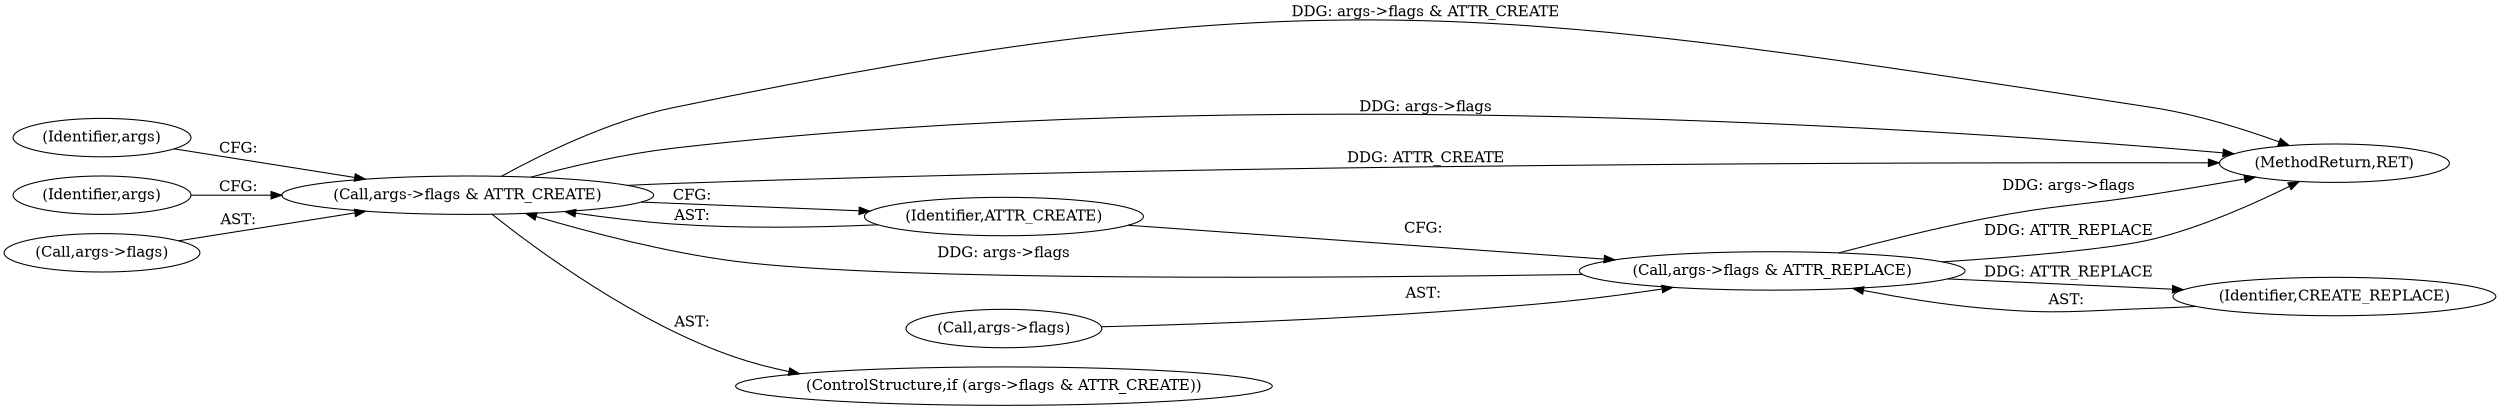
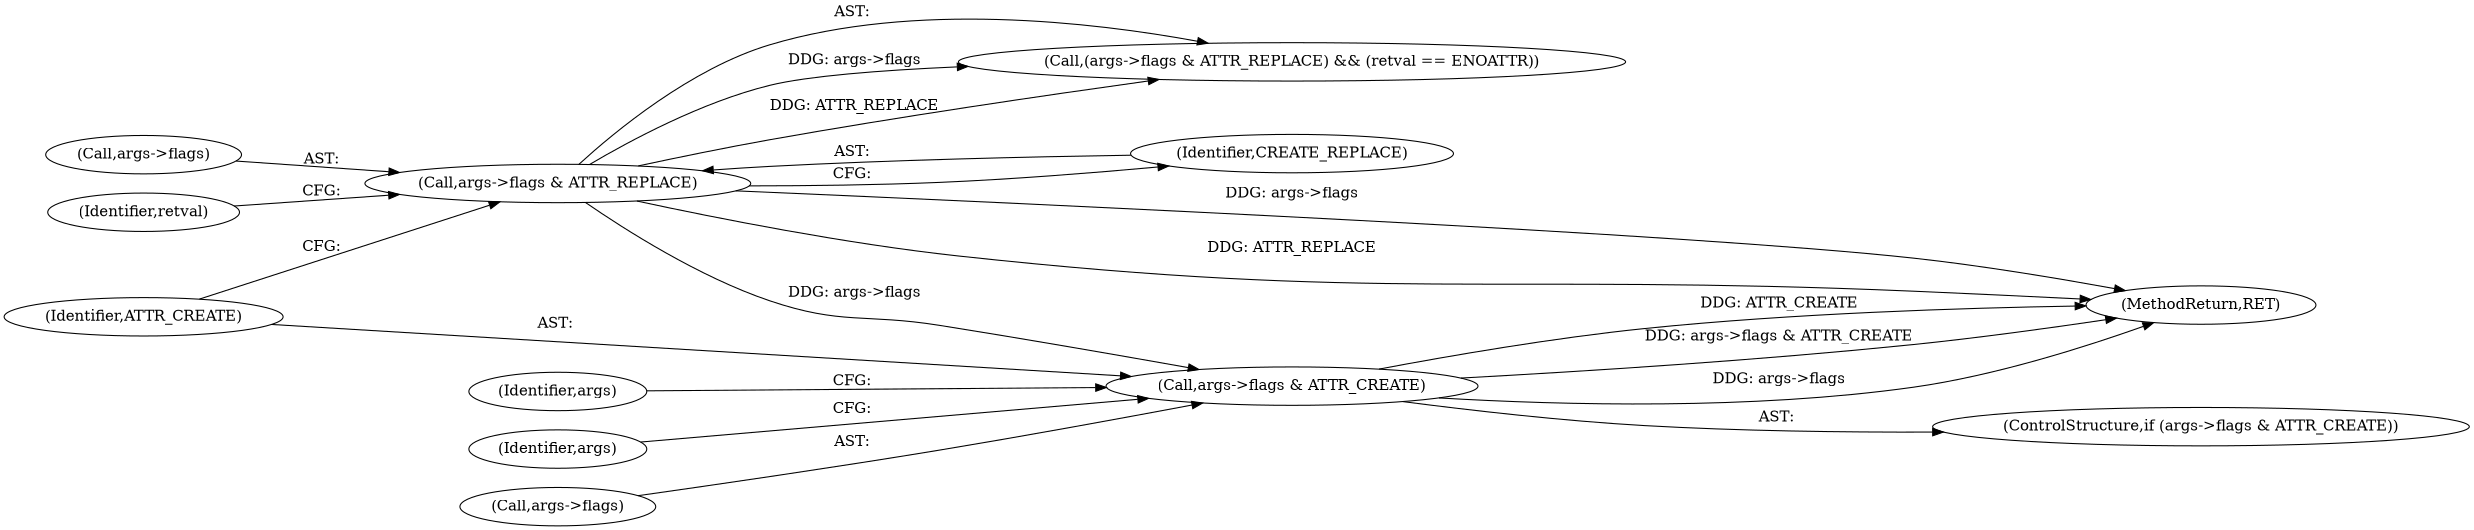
none -> (1292, 62)
(750, 206) -> none
none -> (144, 212)
(2069, 273) -> (855, 174)
